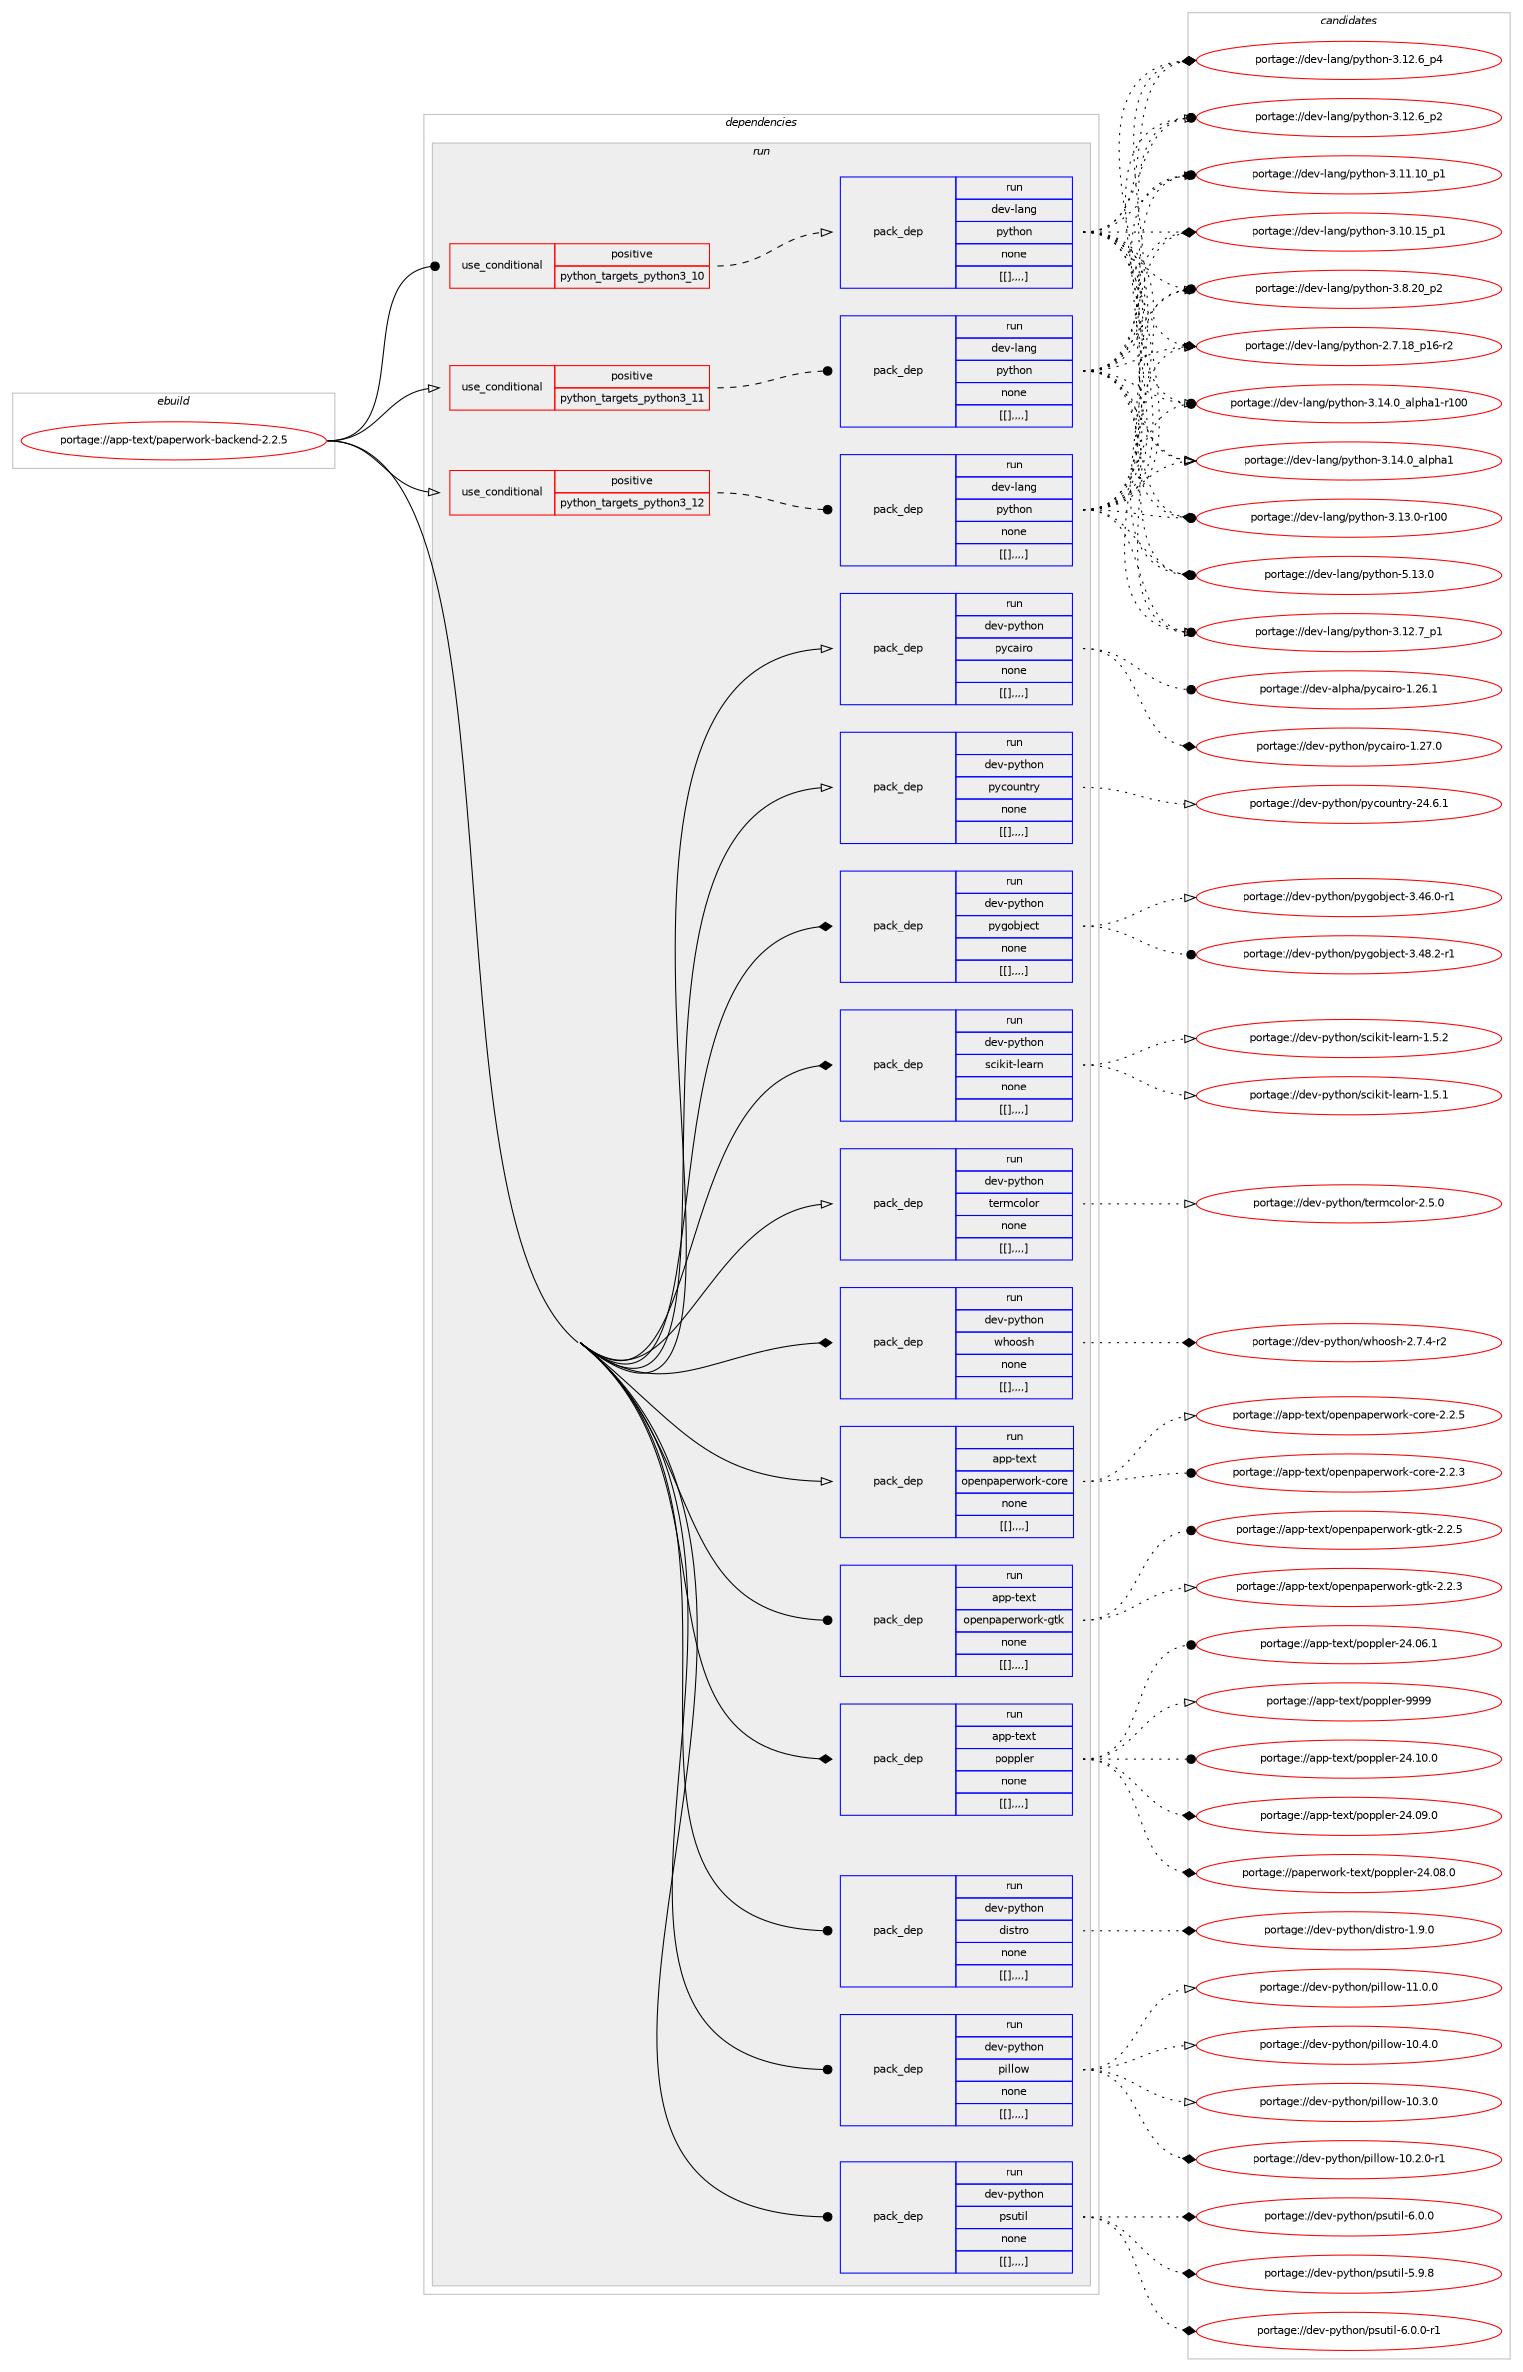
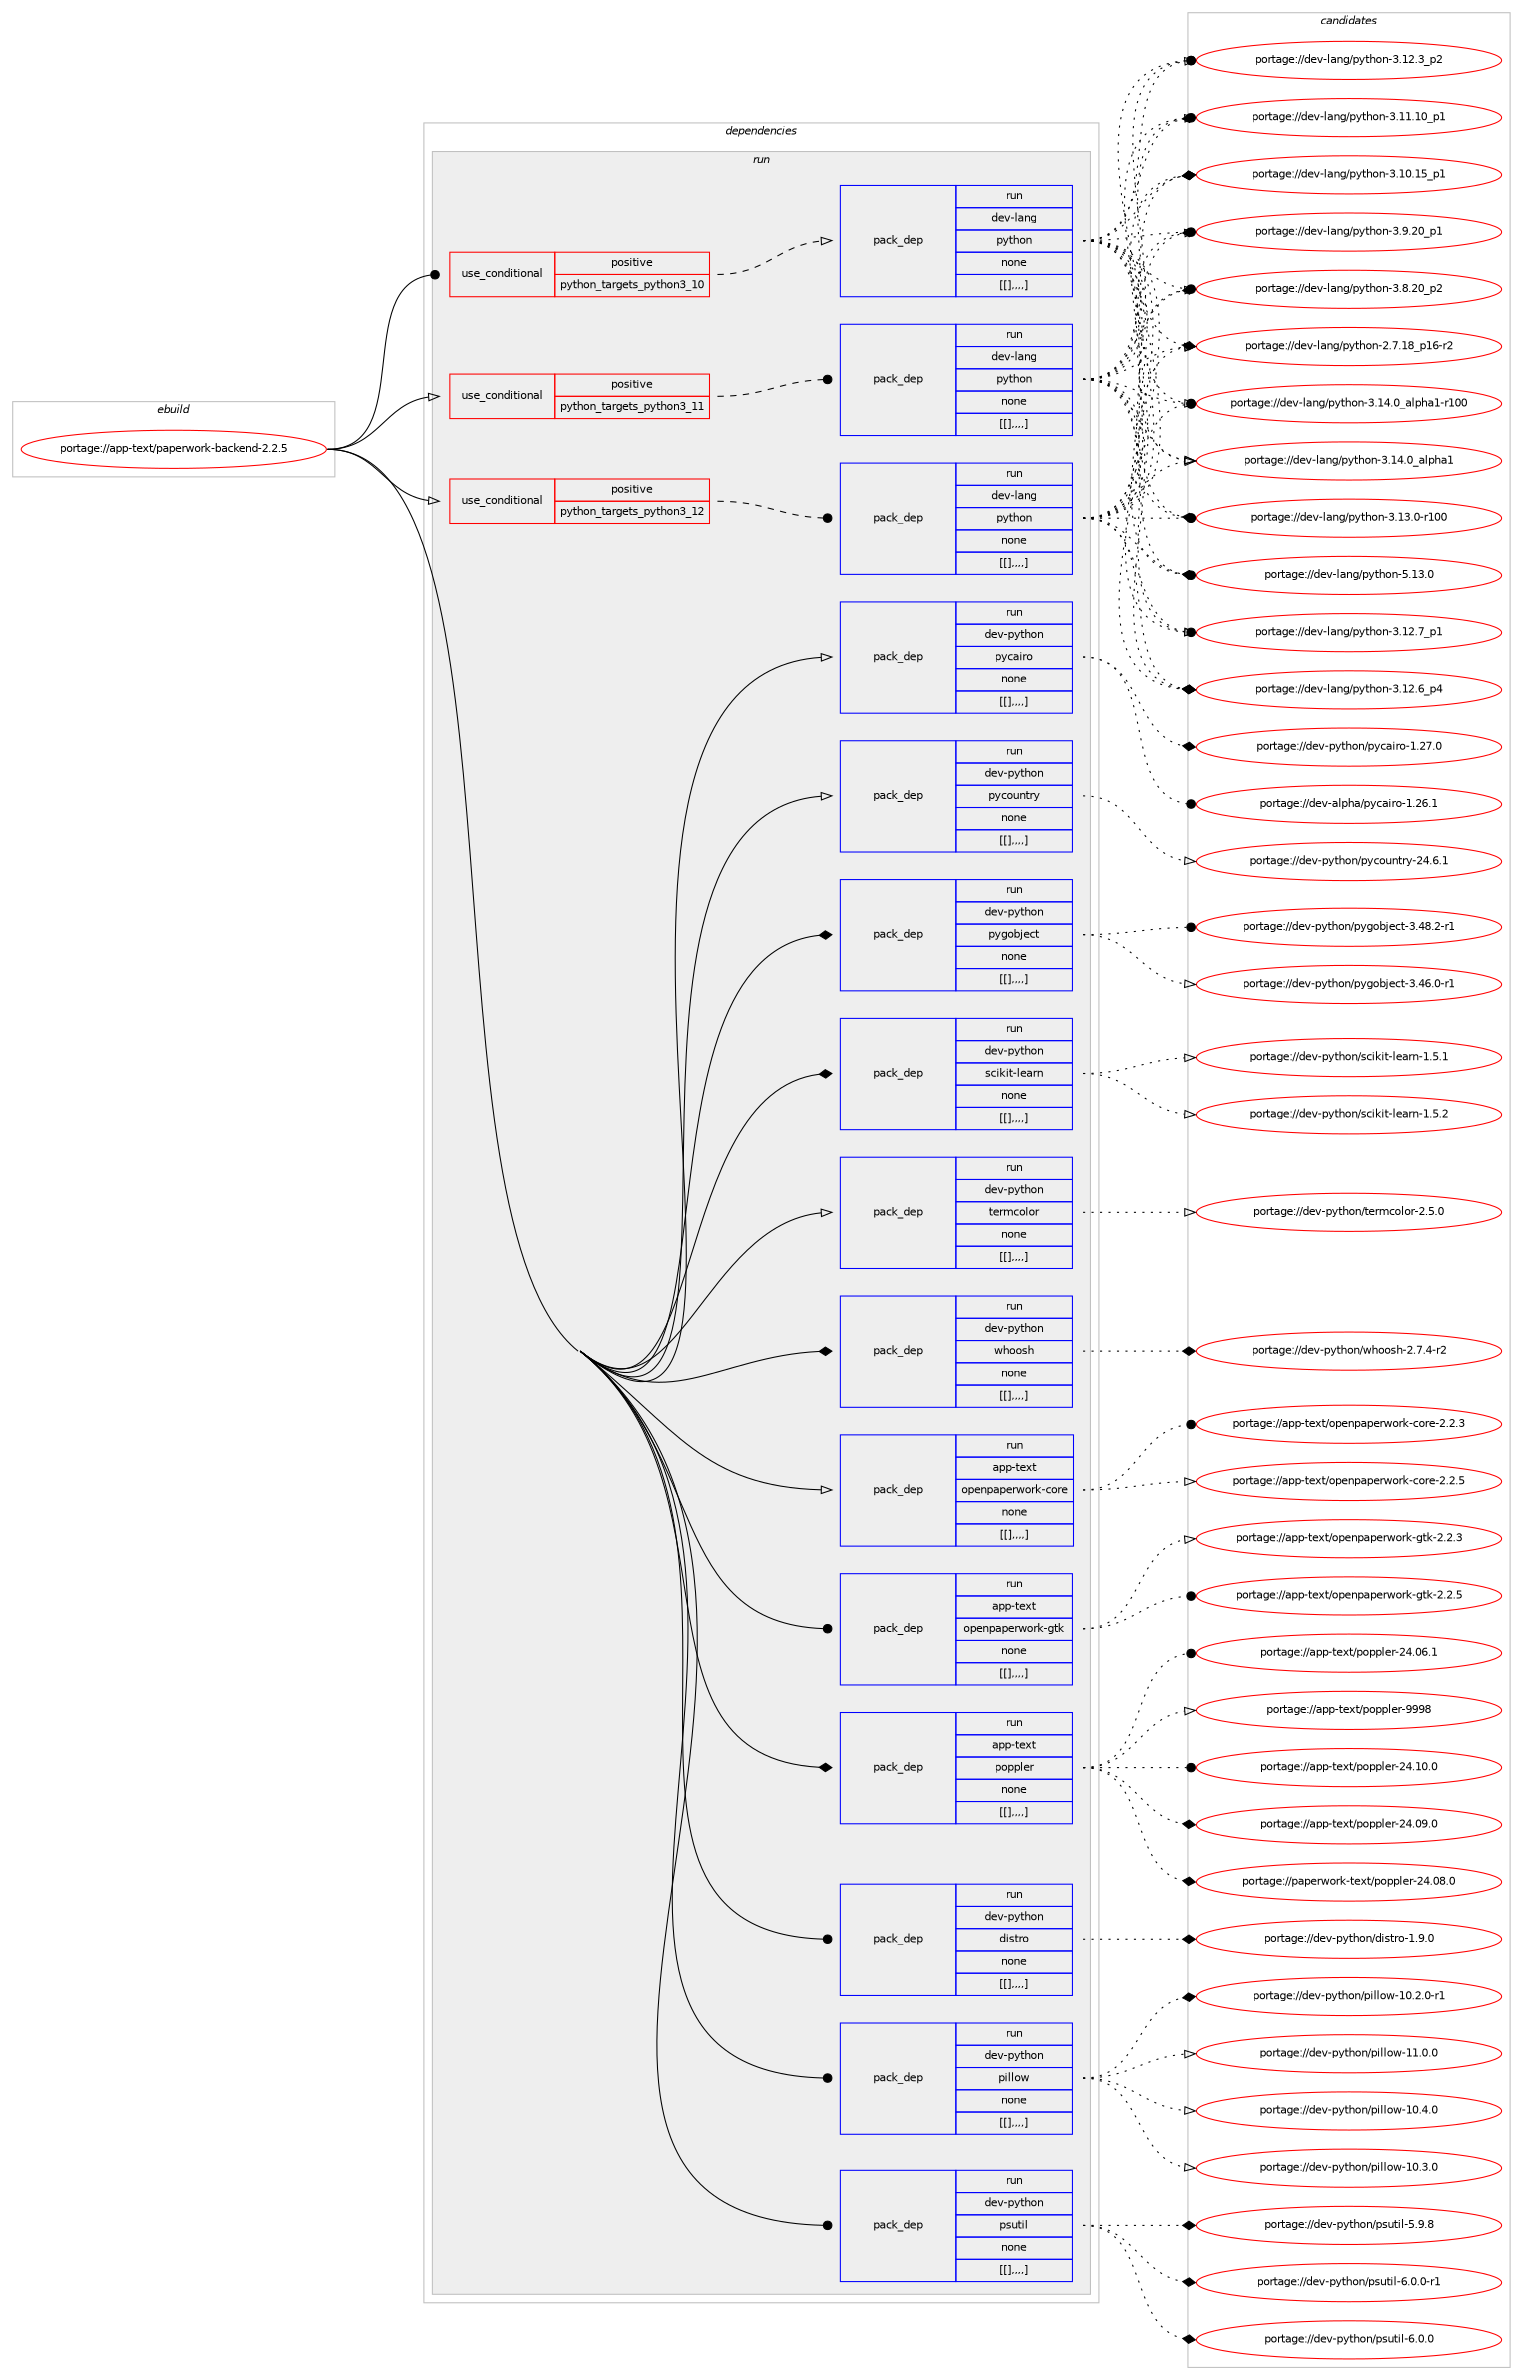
(1349, 118) -> (1349, 60)
none -> (1349, 232)
(1349, 1702) -> (1349, 1710)
